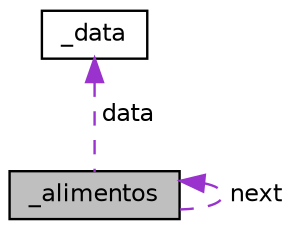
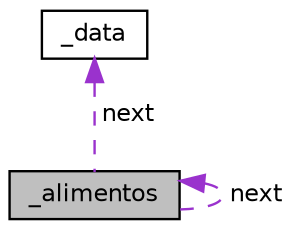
(125, 115) -> (125, 115)
